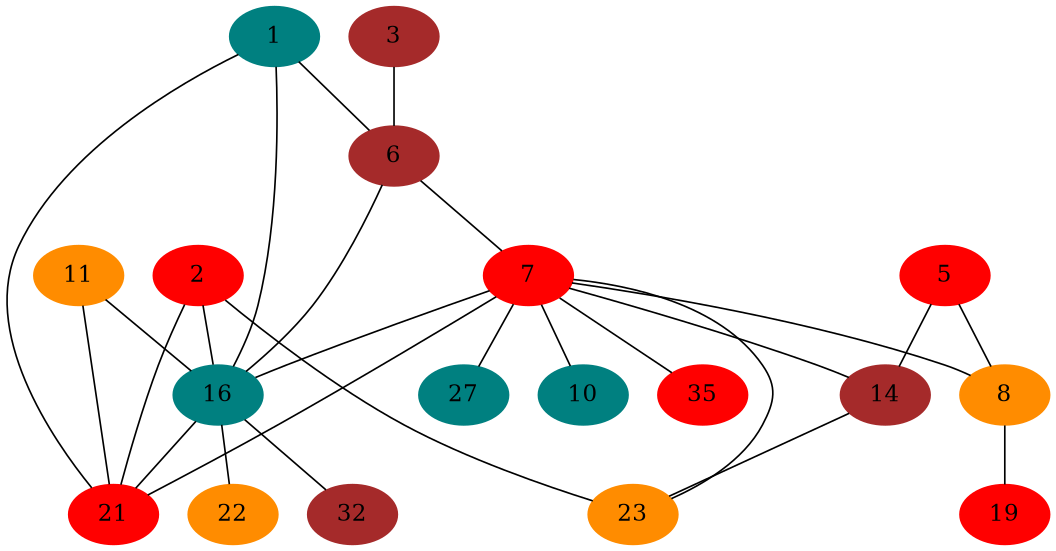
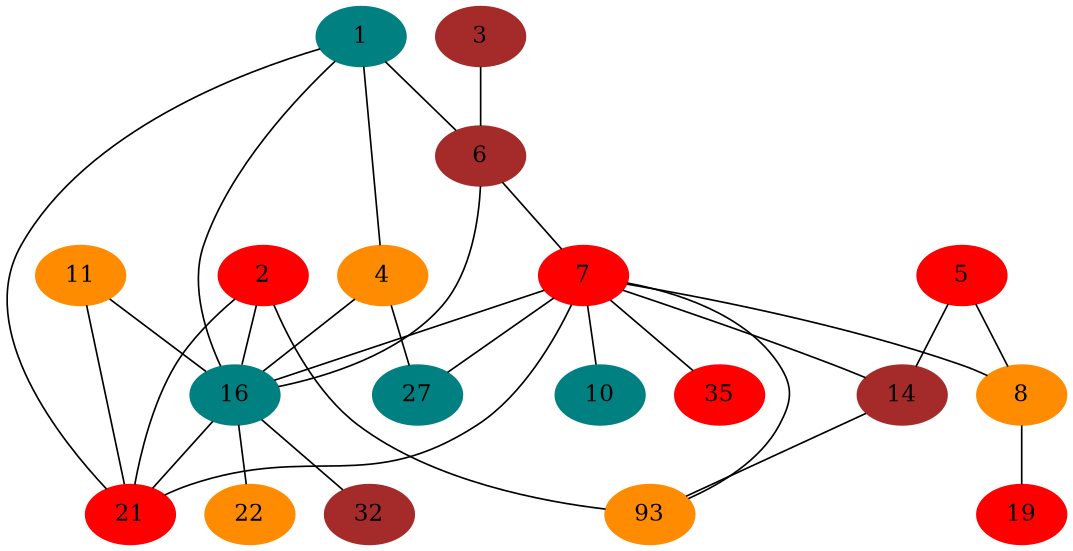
none -> (383, 276)
(633, 515) -> (650, 515)
